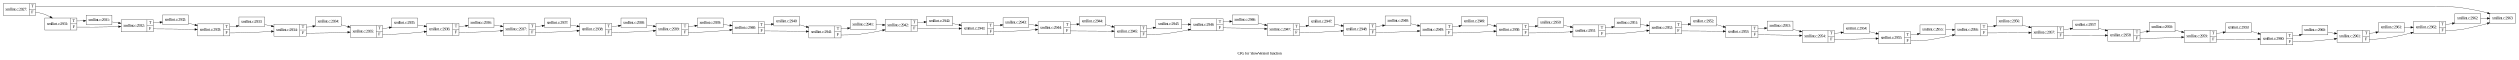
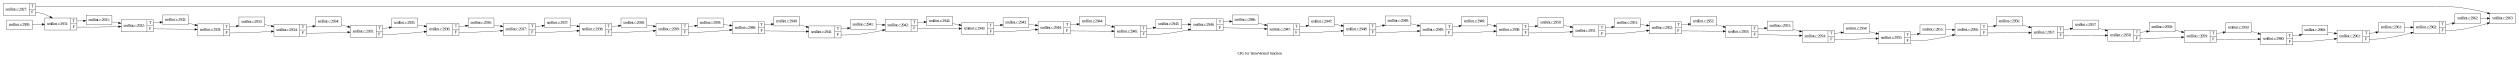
none -> (19, 25)
